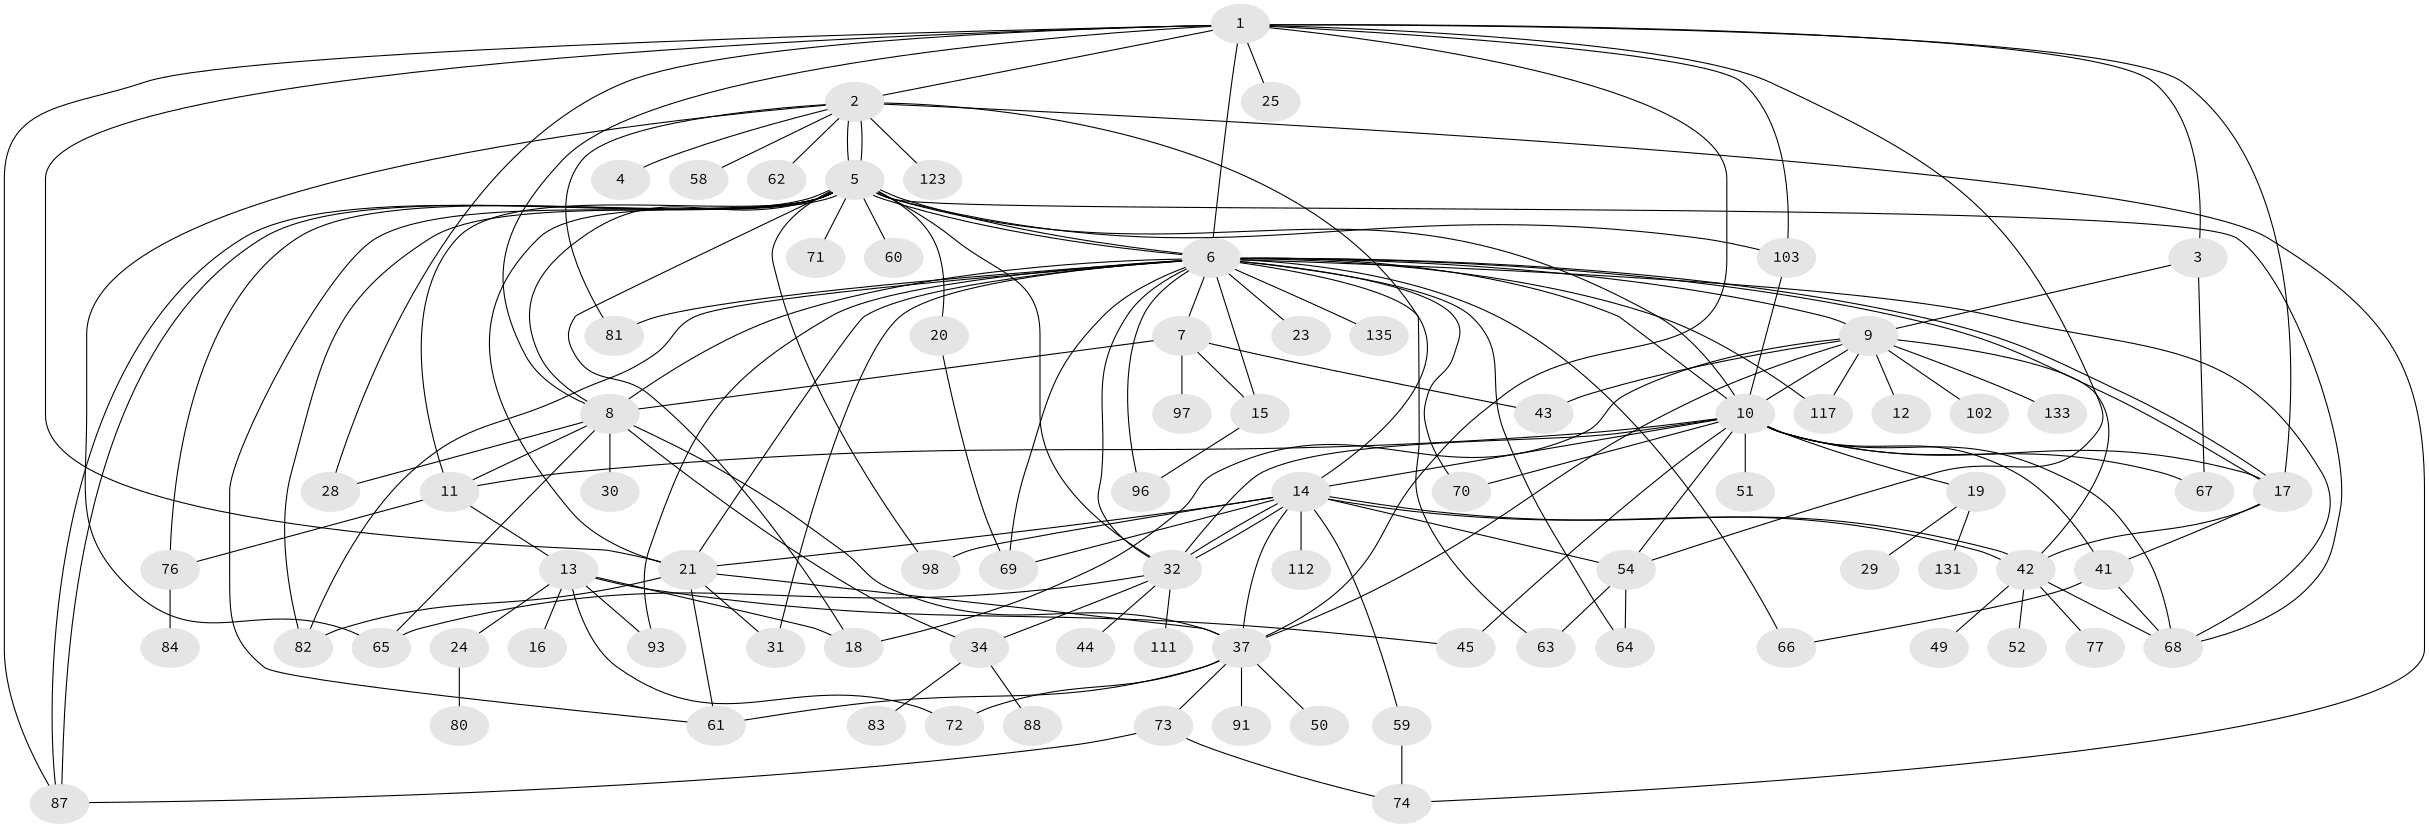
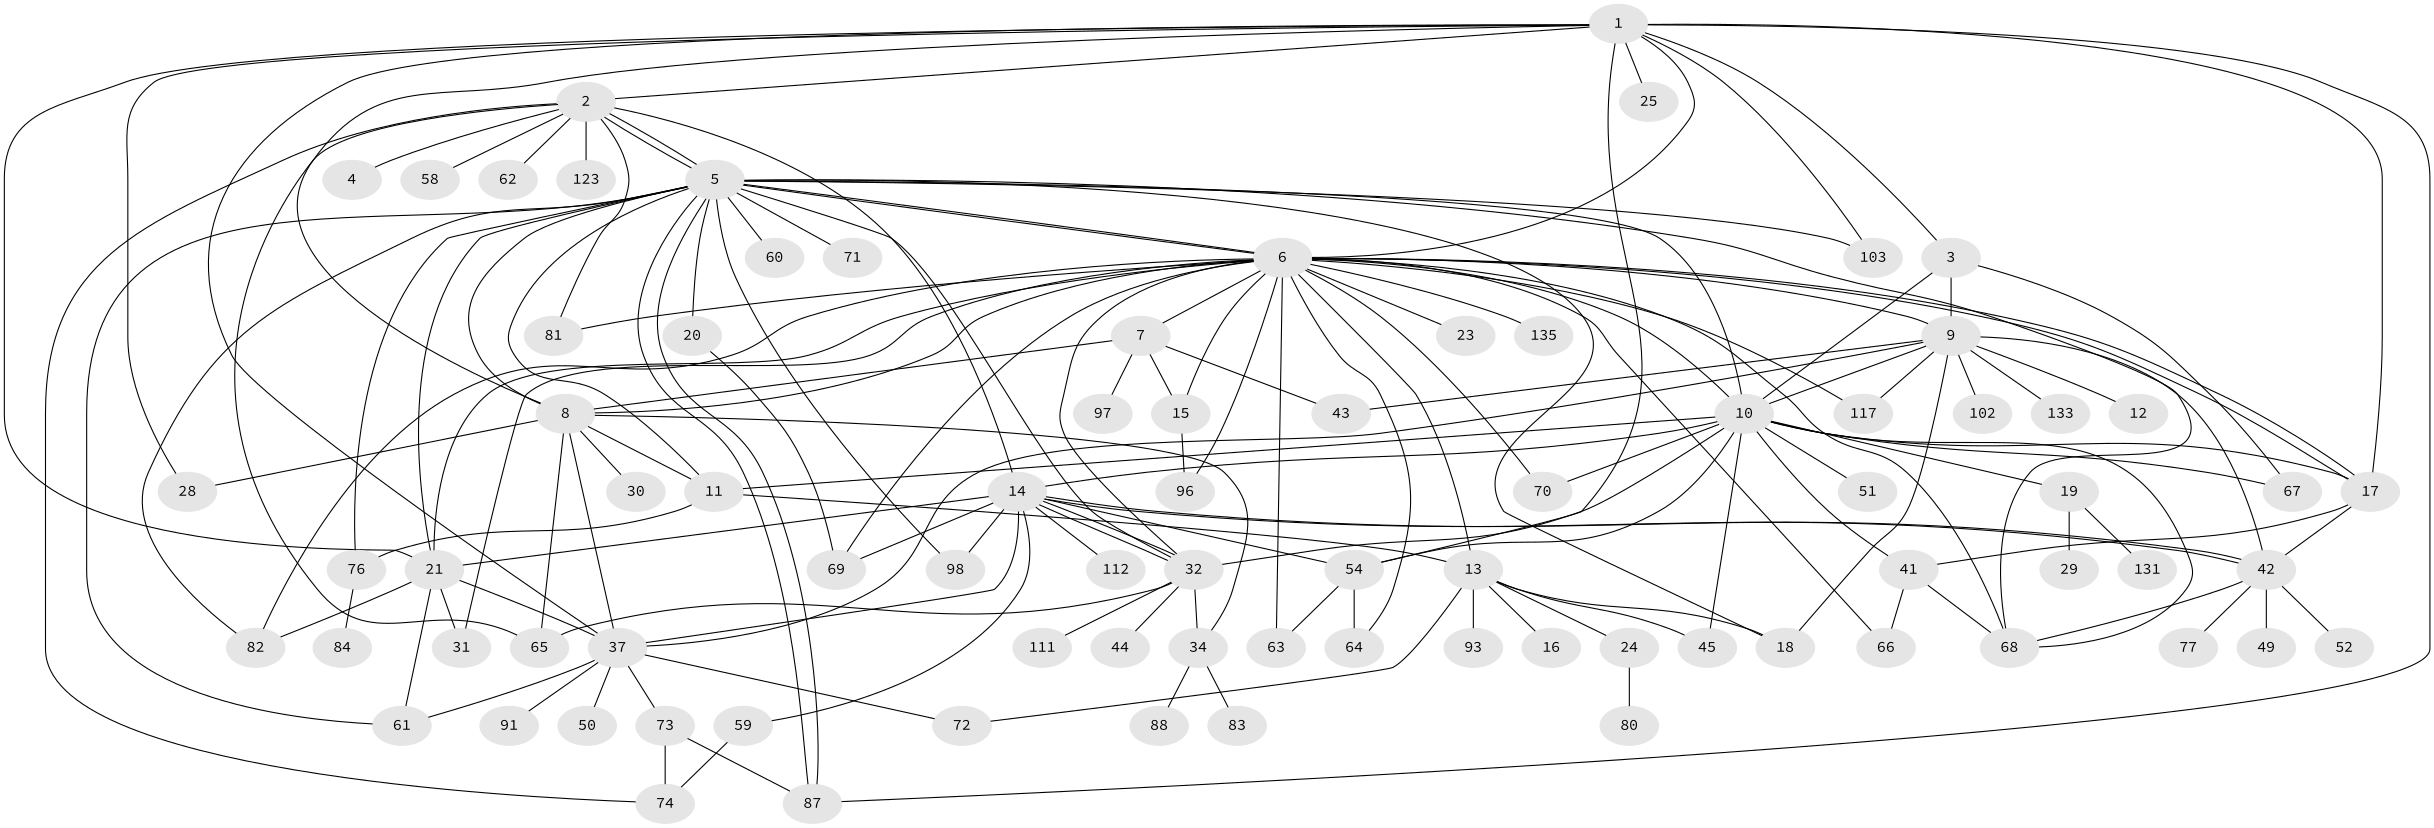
(819, 324) -> (1415, 394)
(1766, 336) -> (1848, 336)
